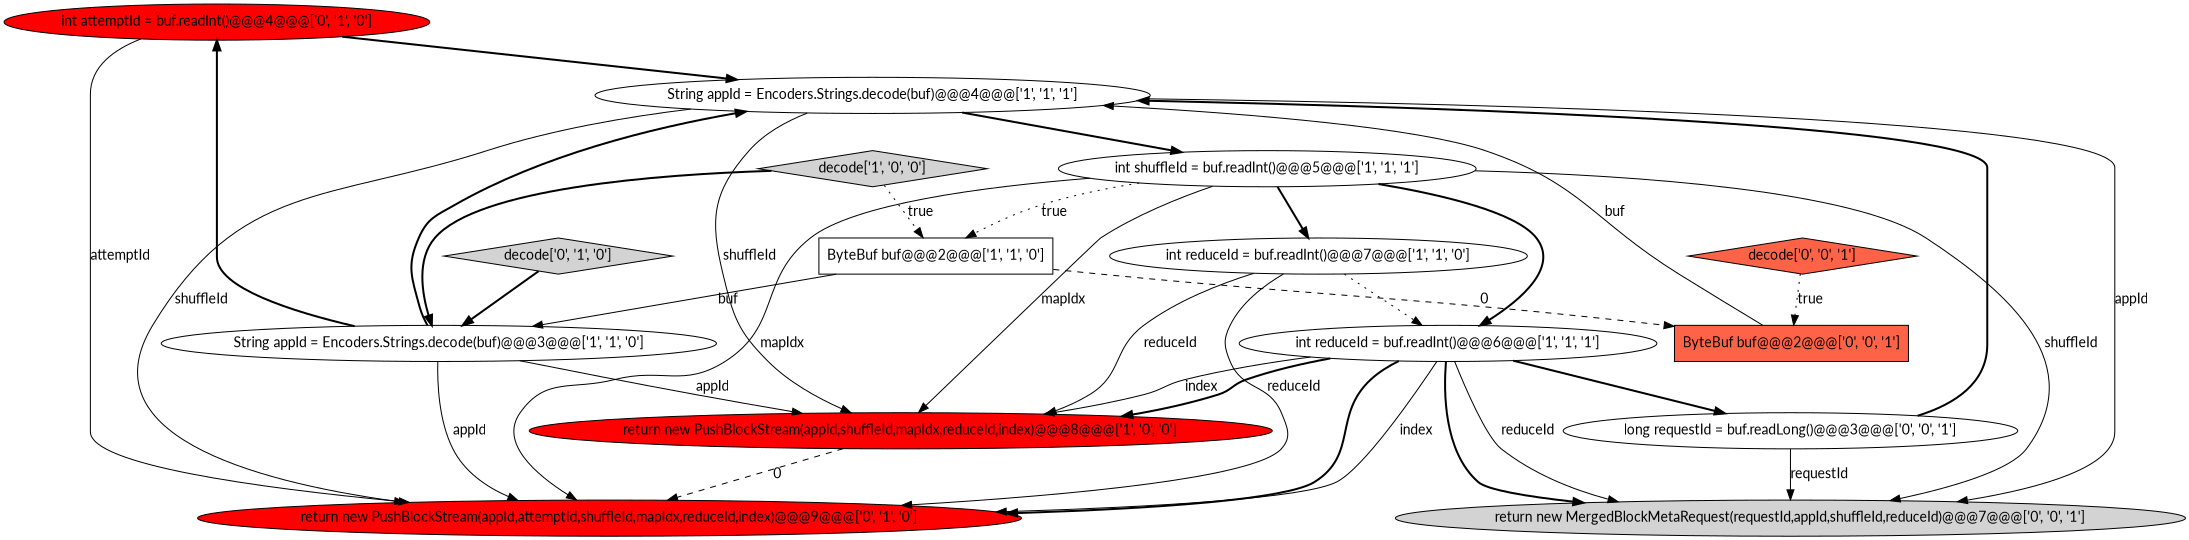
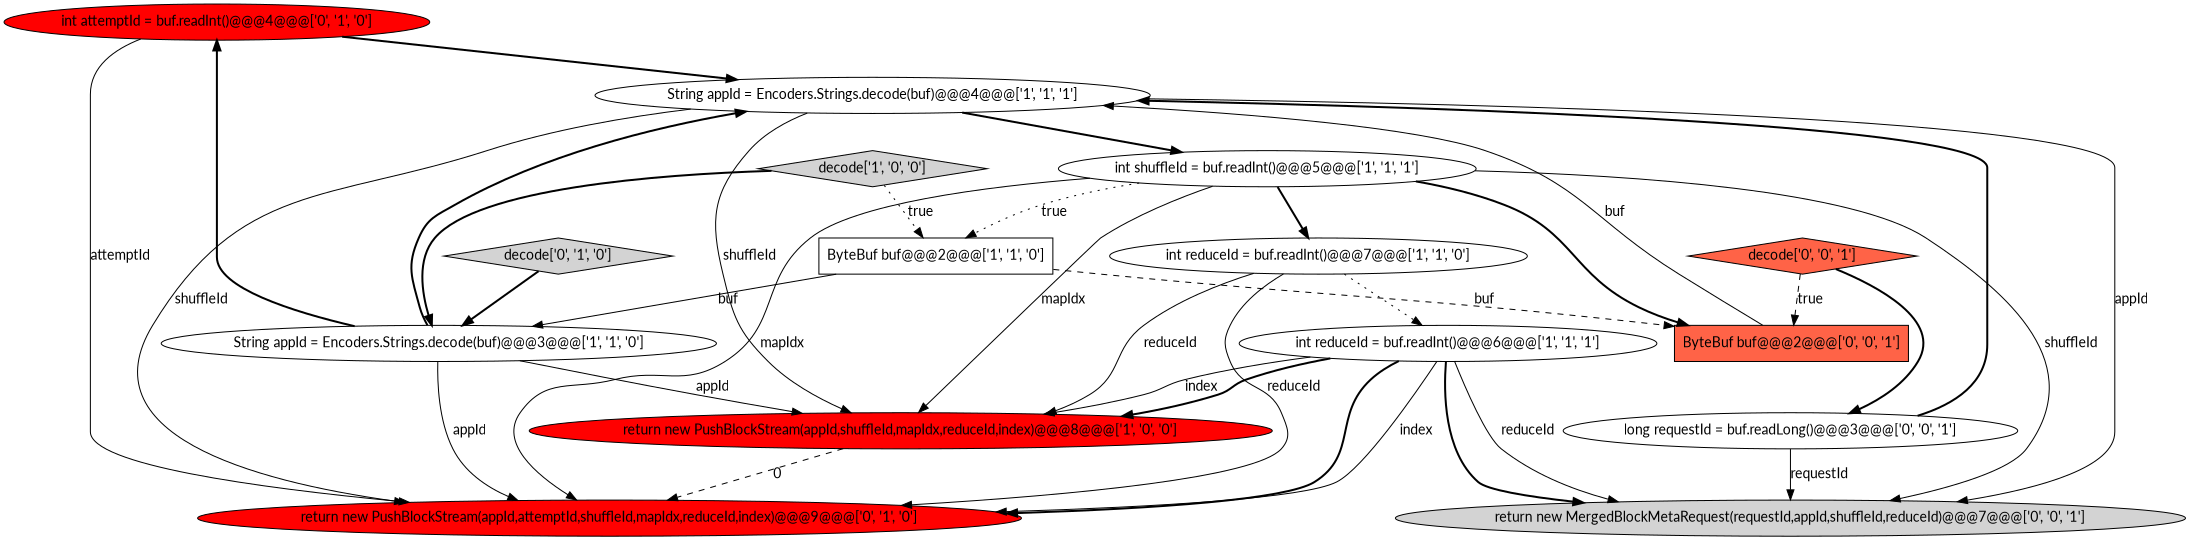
(1511, 220) -> (1555, 237)
(1798, 295) -> (1798, 295)
(1485, 300) -> (1485, 300)
(1614, 386) -> (1921, 331)
